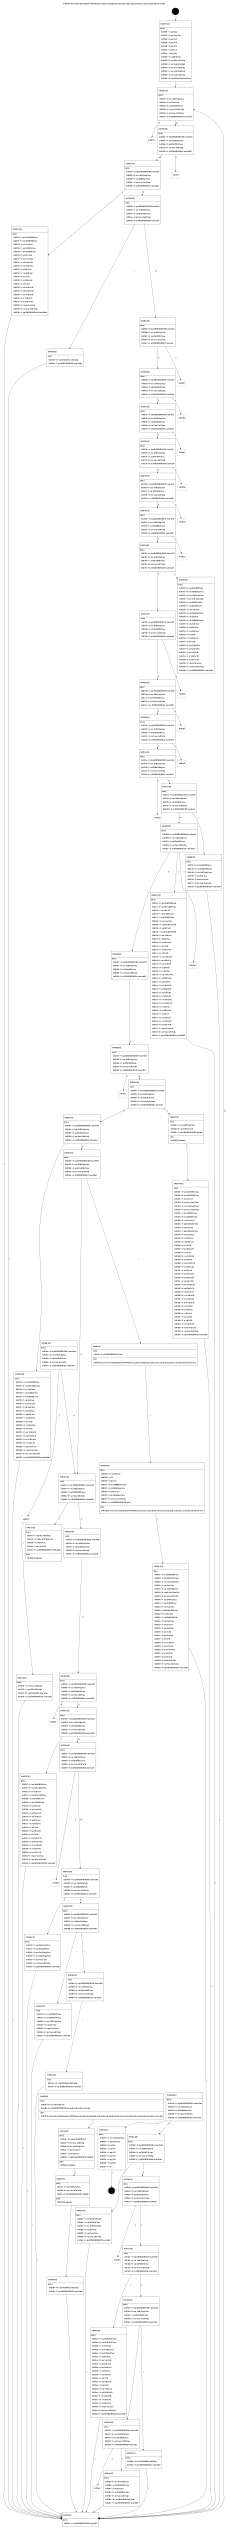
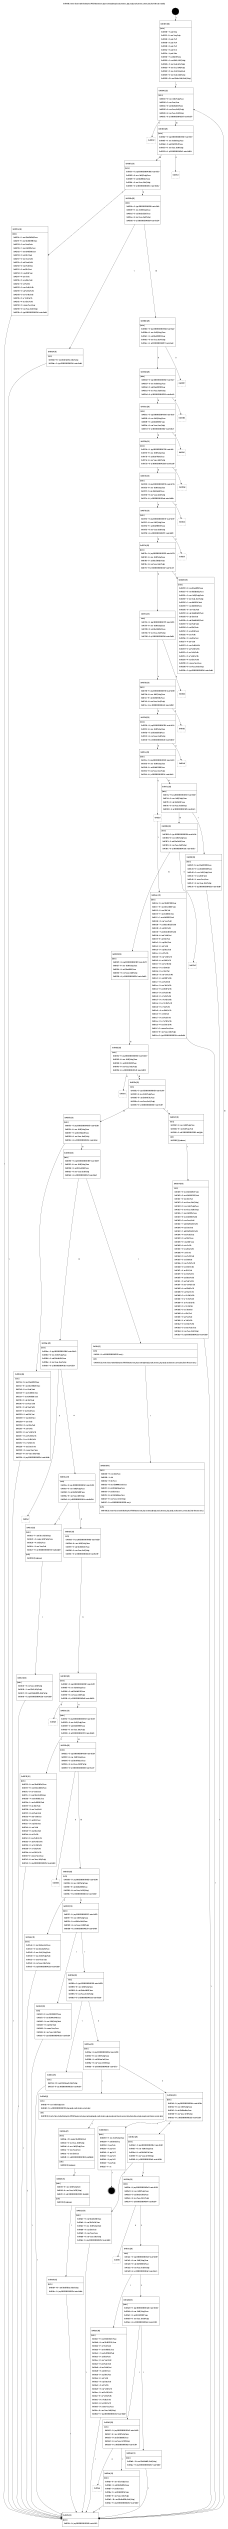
(176, 872) -> (158, 856)
(80, 1326) -> (68, 1259)
(25, 1598) -> (39, 1618)
(171, 1617) -> none
none -> (101, 2056)
